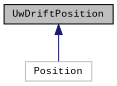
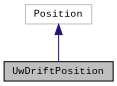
(59, 48) -> (59, 48)
